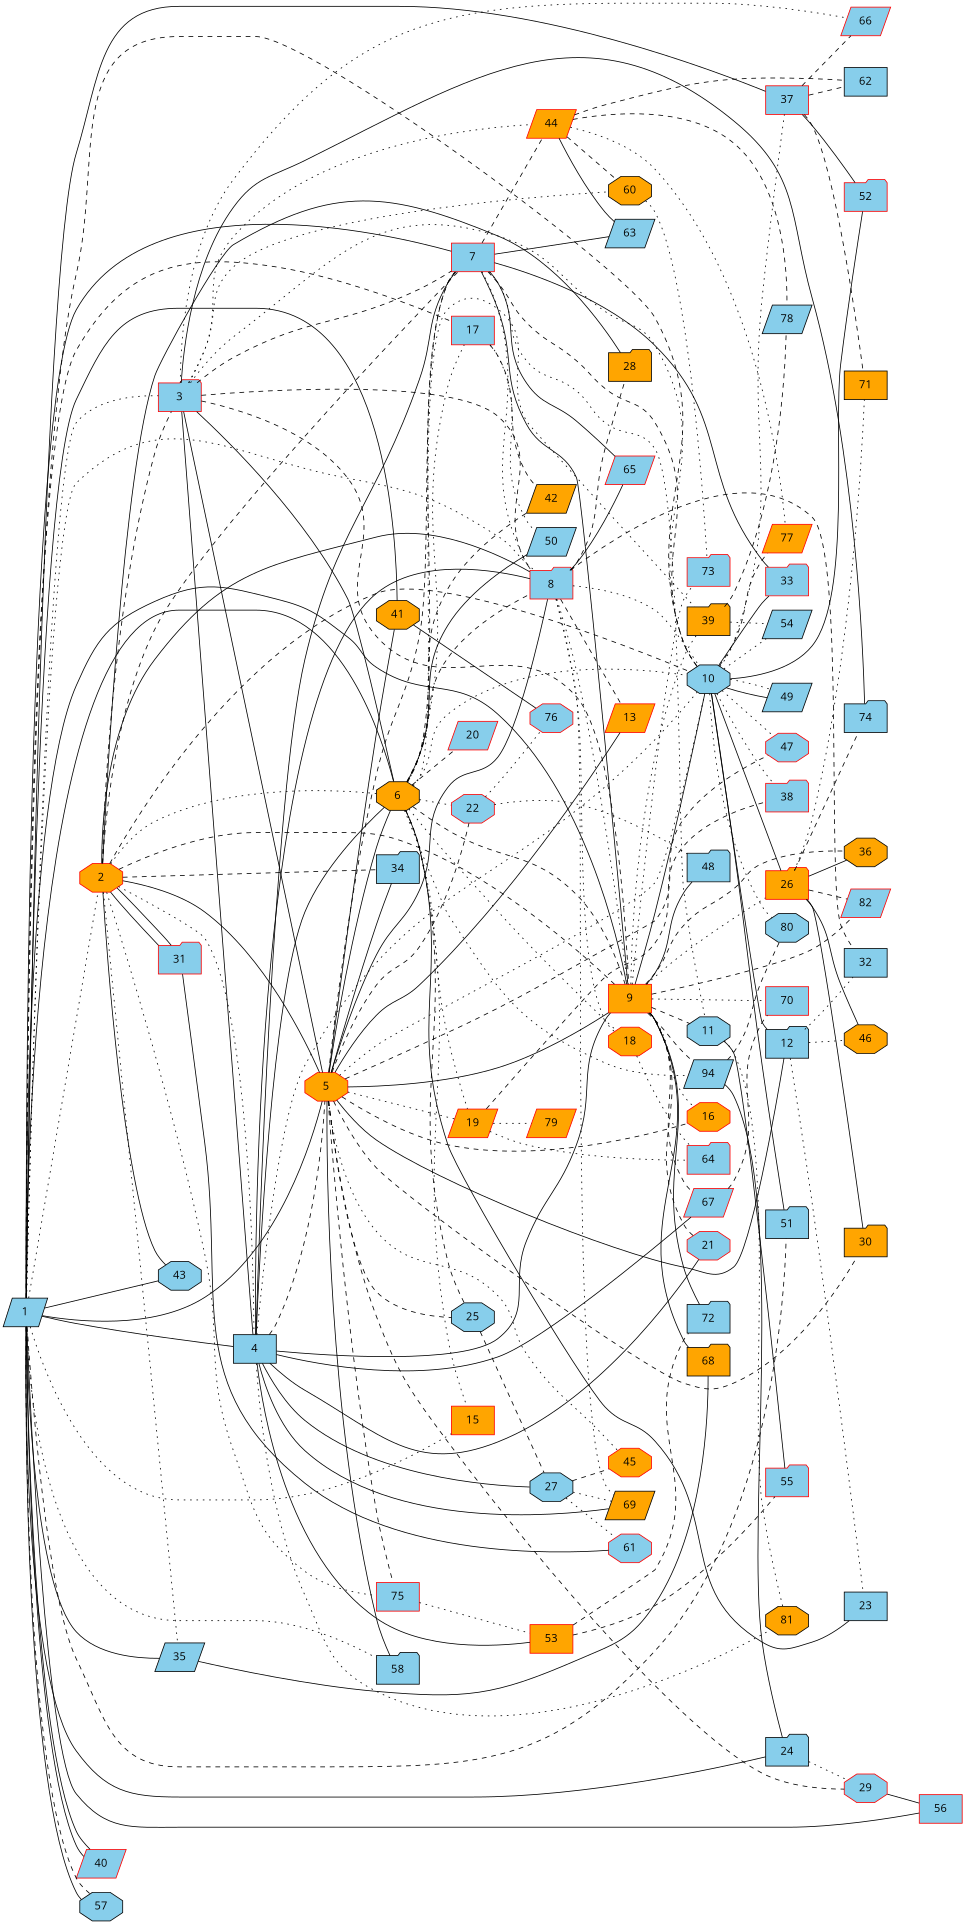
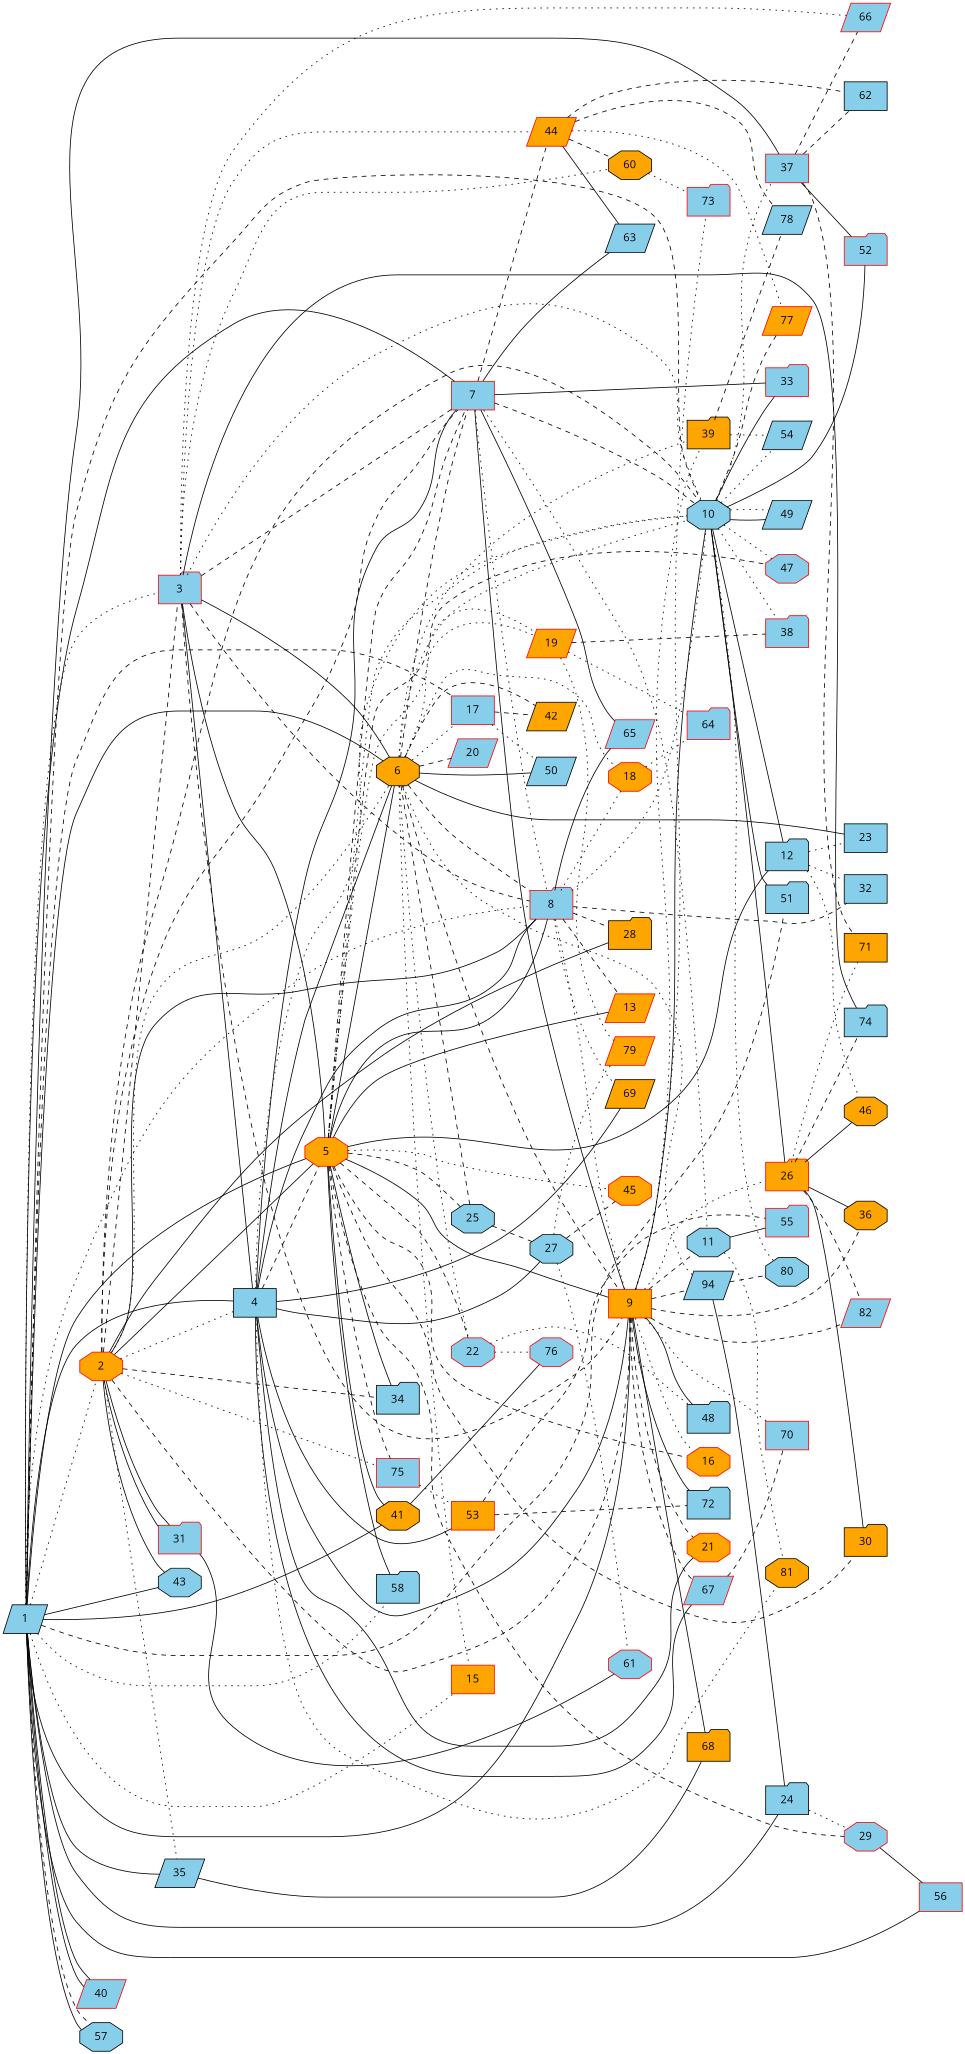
(709, 1246) -> (709, 1548)
(592, 1497) -> (574, 1142)
